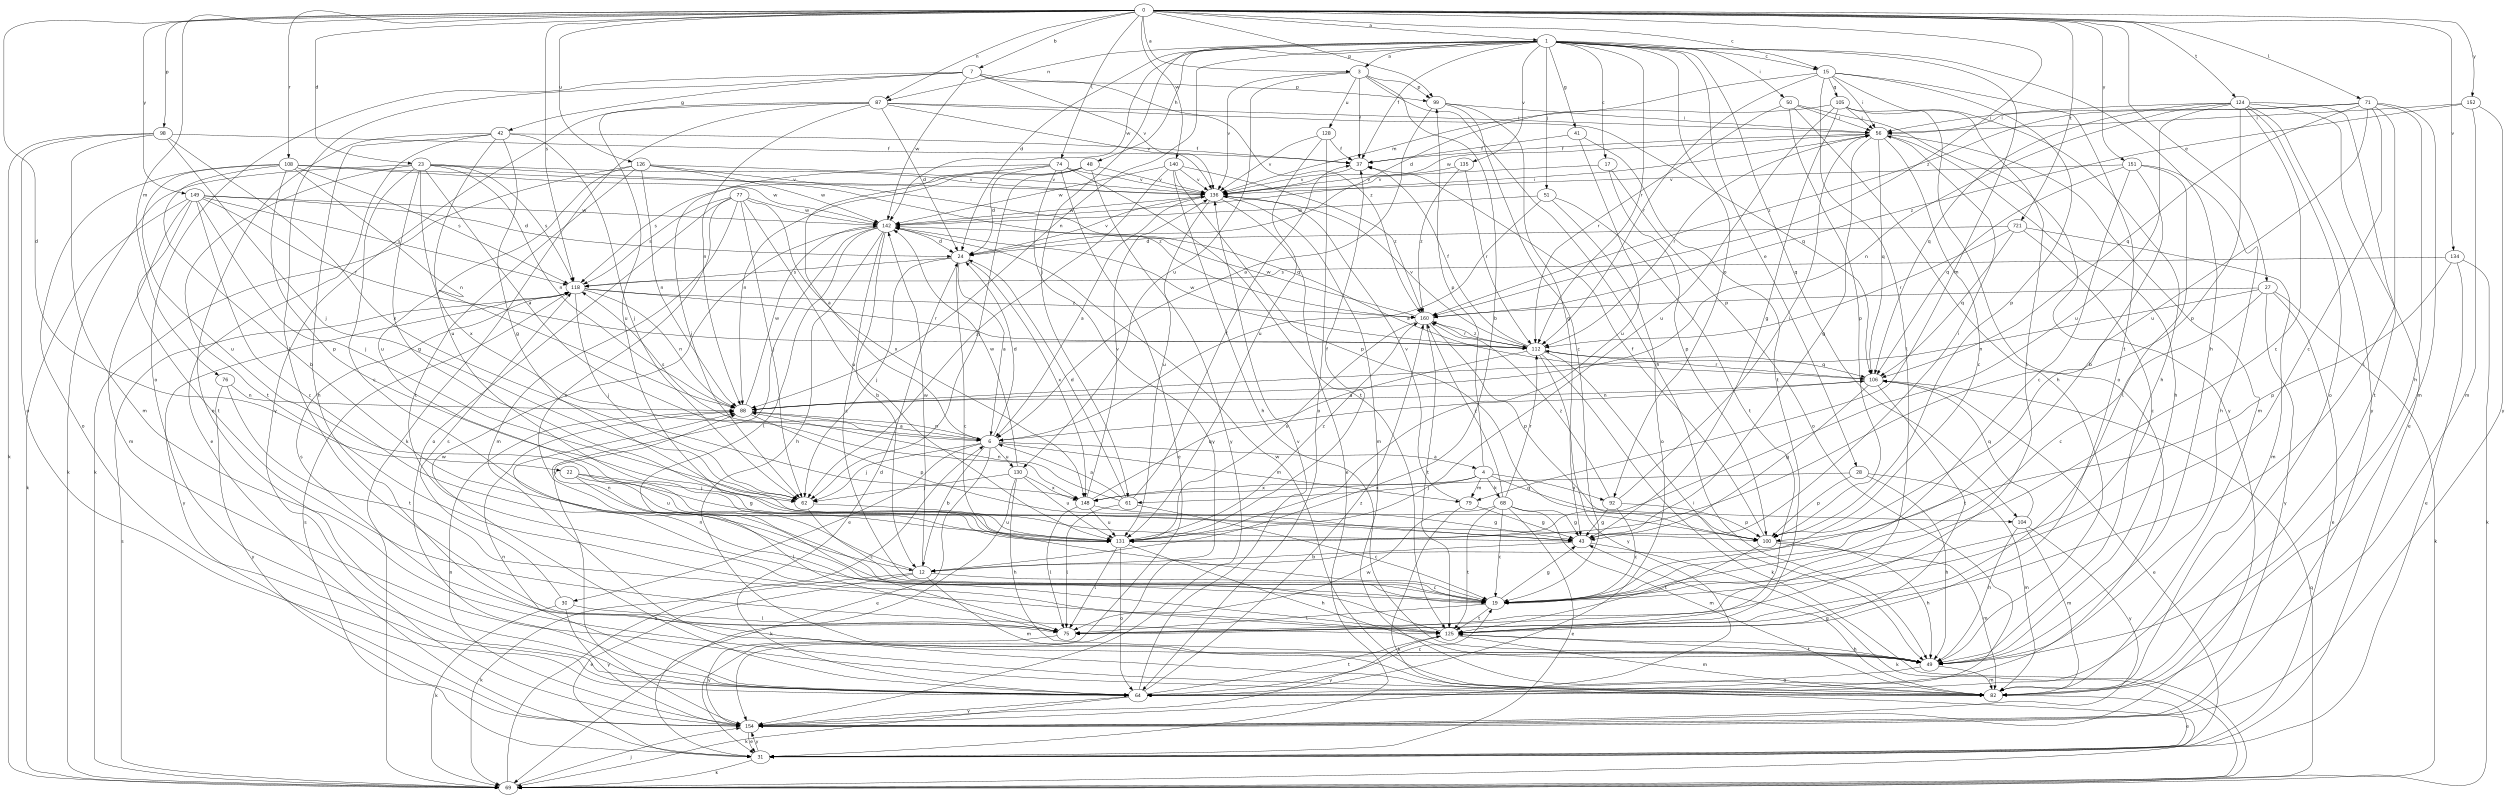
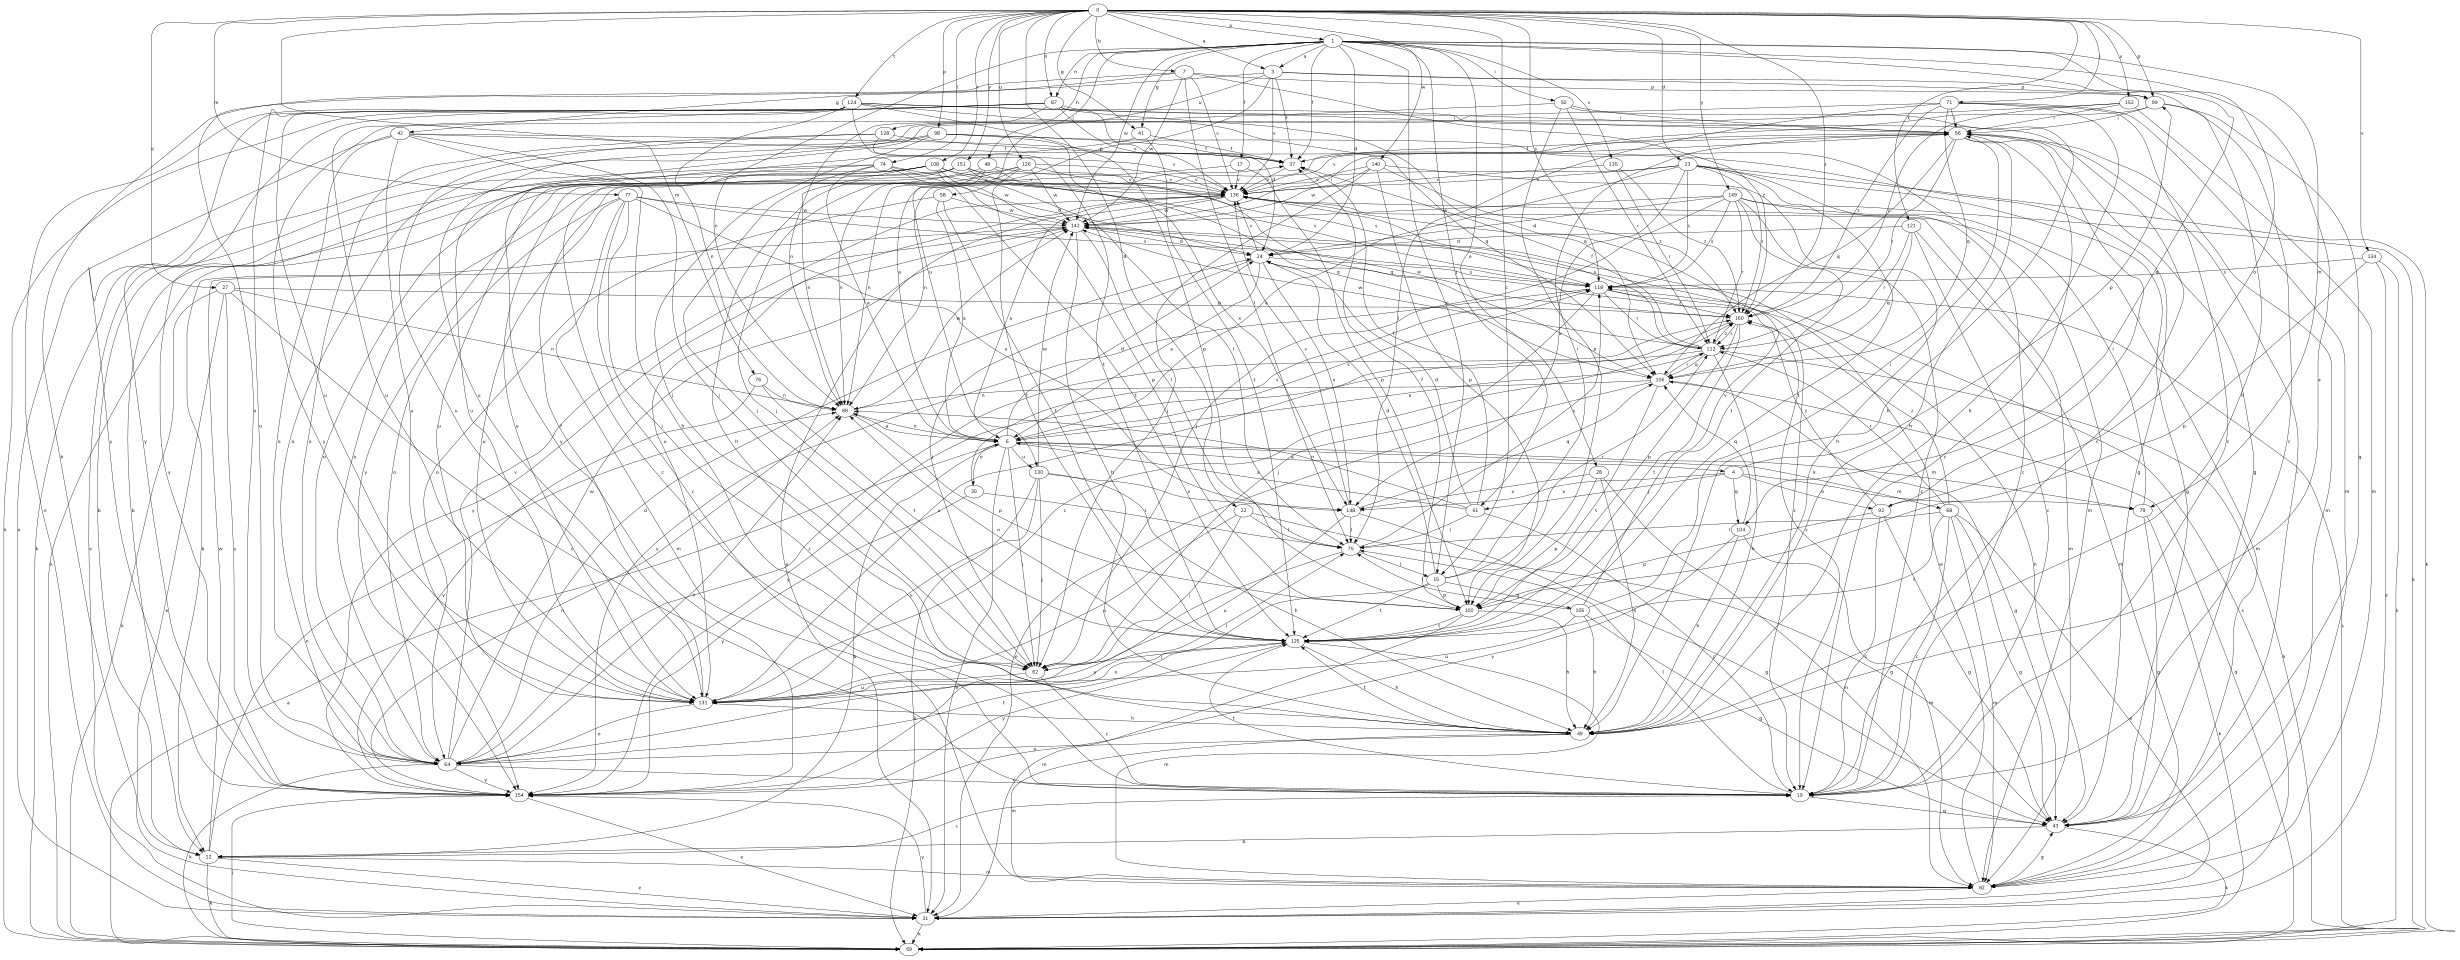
none -> (298, 21)
none -> (1060, 76)
(1603, 103) -> (1245, 103)
(1341, 149) -> (1101, 149)
(1395, 149) -> (1726, 395)
(1449, 164) -> (1334, 164)
(1642, 175) -> none
(1547, 195) -> (943, 195)
(2017, 226) -> (1911, 226)
(666, 337) -> (1956, 430)
(1407, 349) -> (2113, 349)
(2212, 349) -> (2319, 380)
(2346, 448) -> (1097, 339)
(1492, 486) -> (1479, 457)
(1694, 503) -> (1753, 549)
(518, 539) -> (705, 369)
(1922, 560) -> (1159, 725)
(1369, 572) -> (1730, 530)
(1733, 594) -> (1392, 564)
none -> (1155, 655)
(435, 691) -> none
